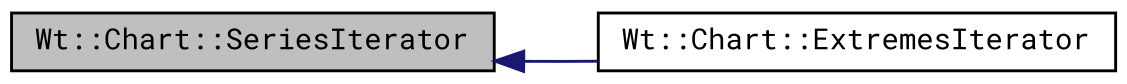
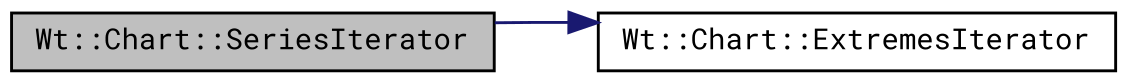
(561, 61) -> (532, 22)
